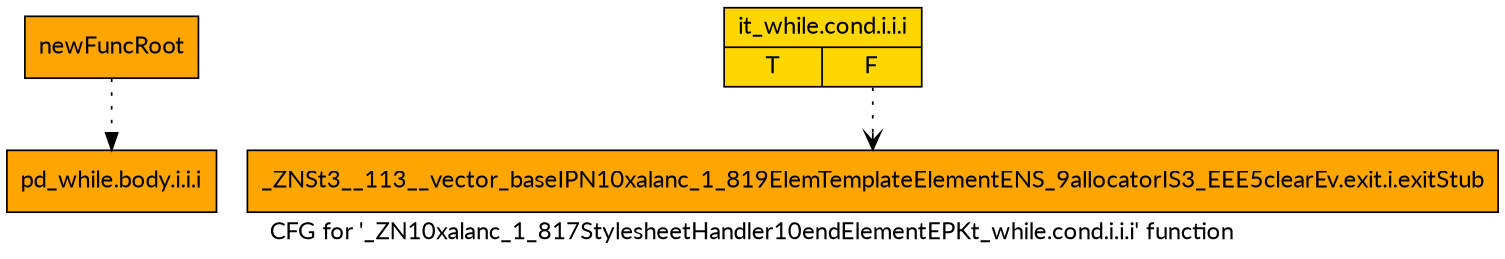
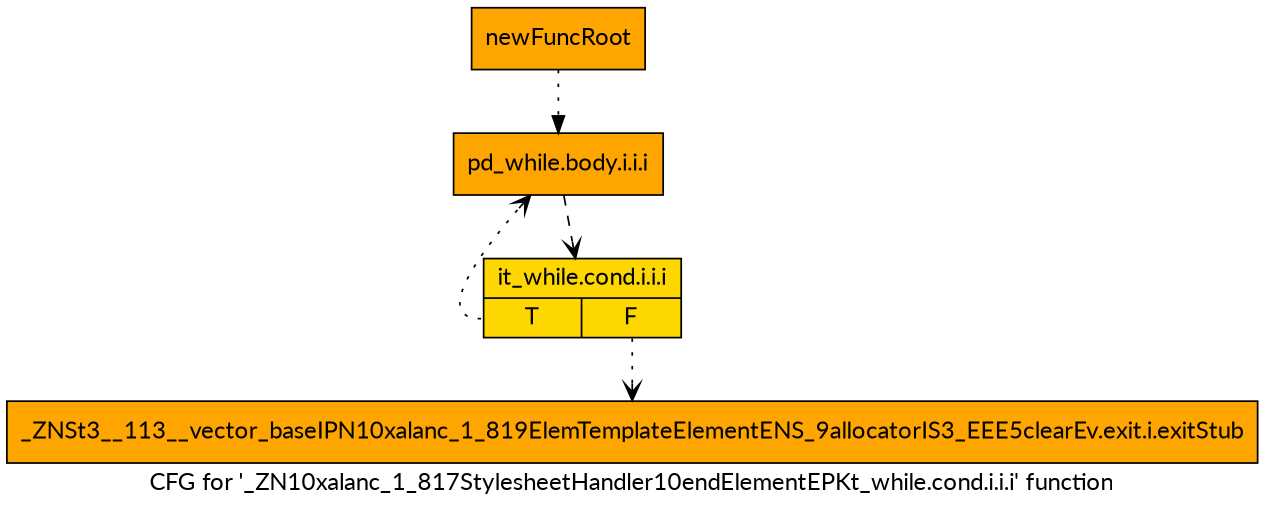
none -> (568, 218)
none -> (475, 265)
